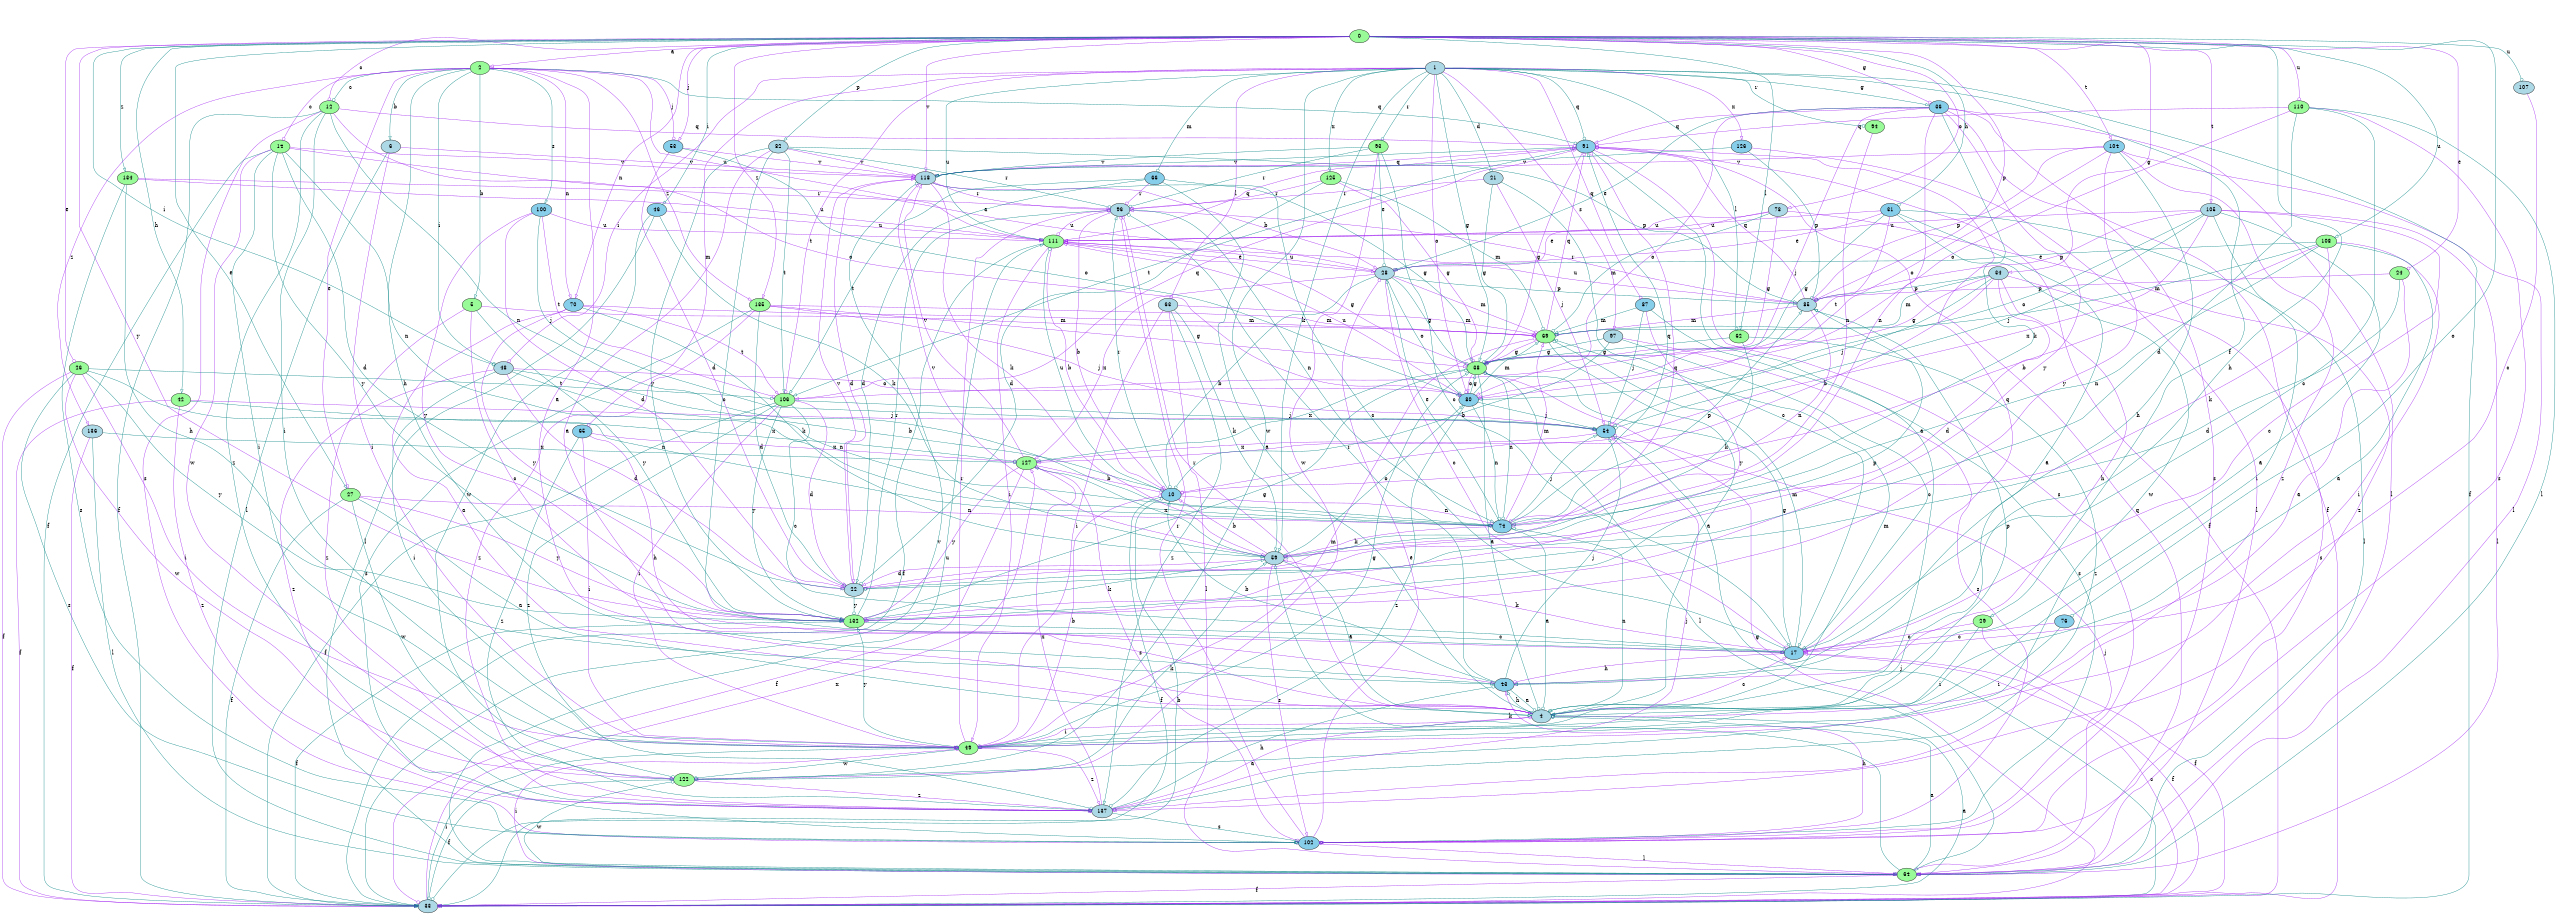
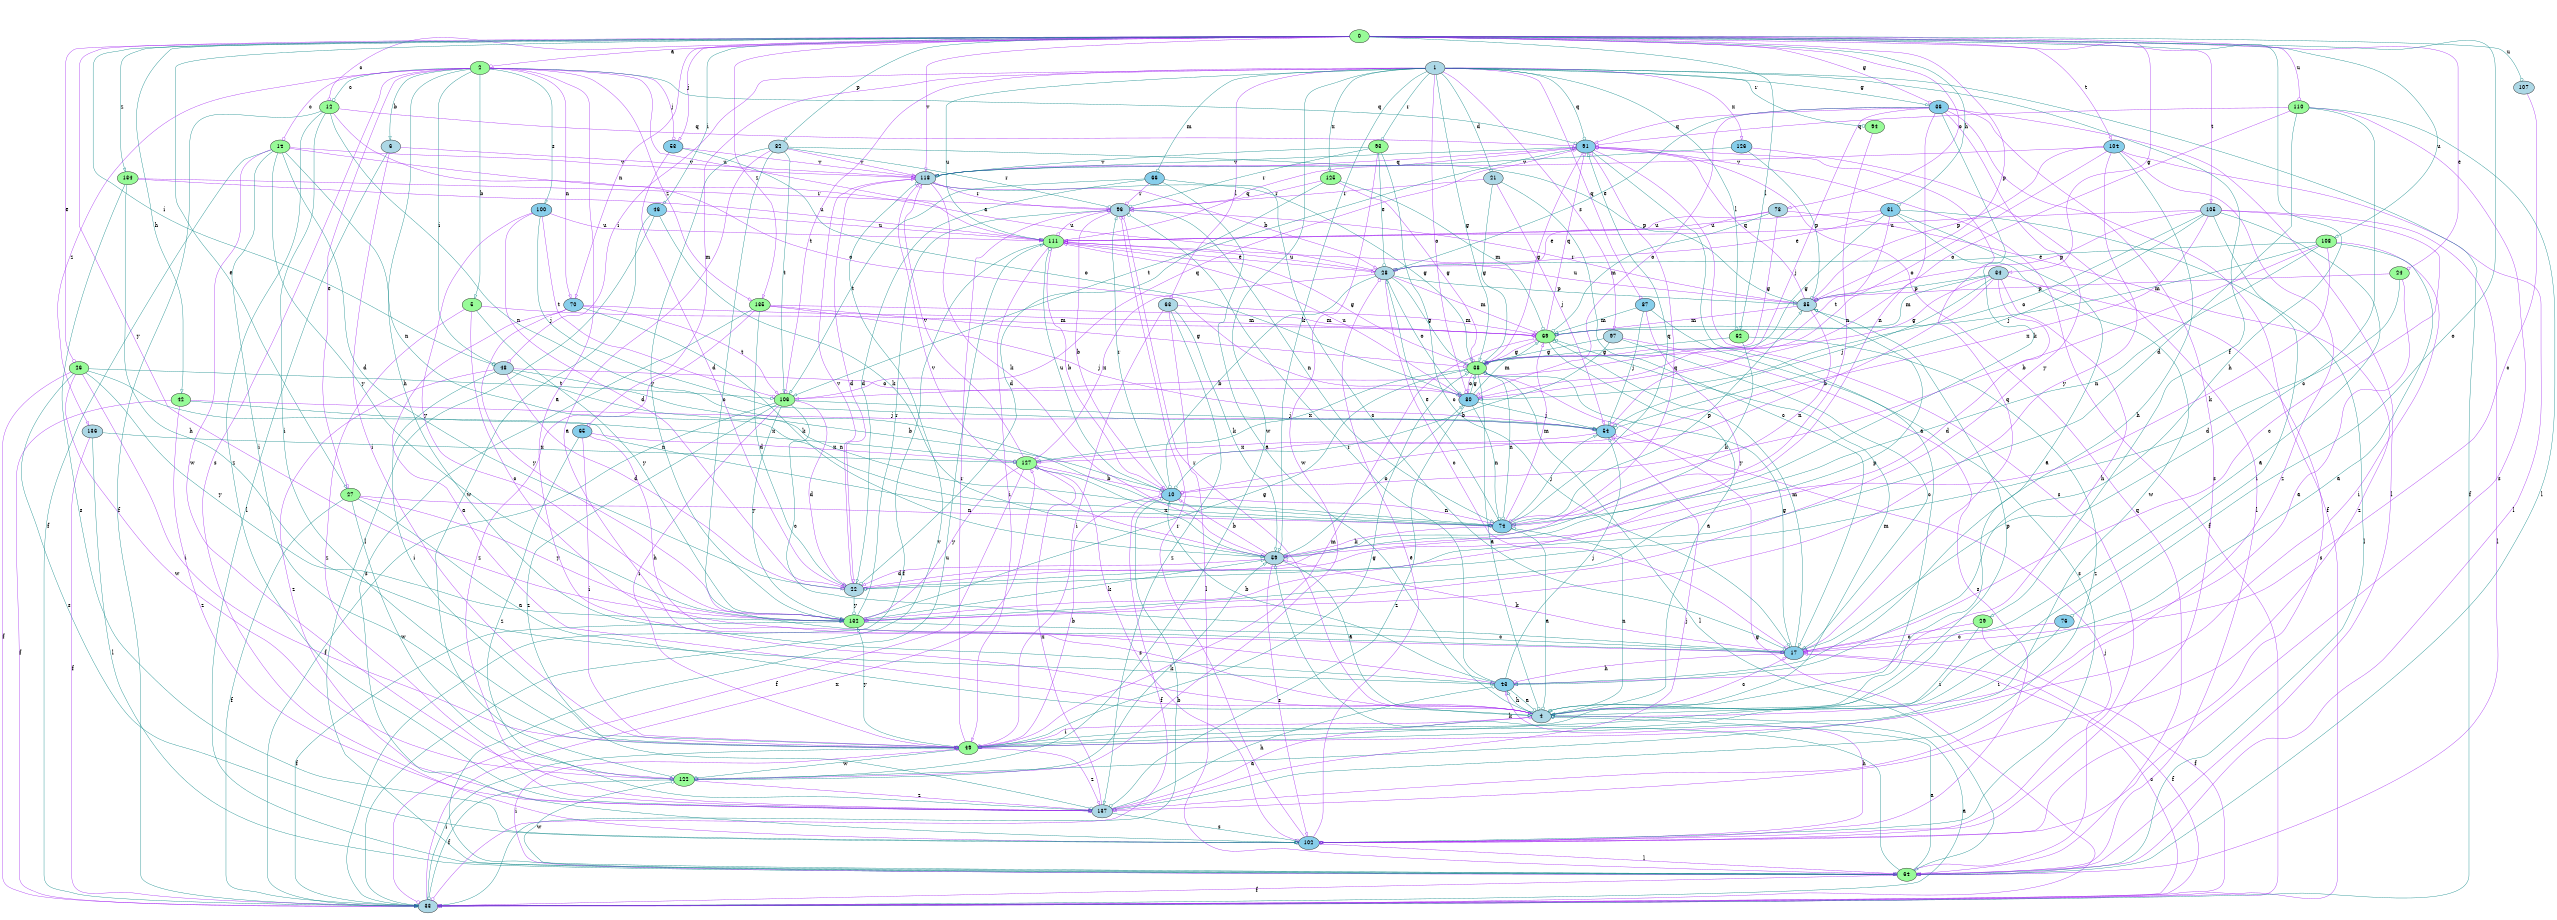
(921, 42) -> (921, 42)
(415, 784) -> (364, 746)
(2136, 802) -> none
(942, 823) -> (942, 823)
